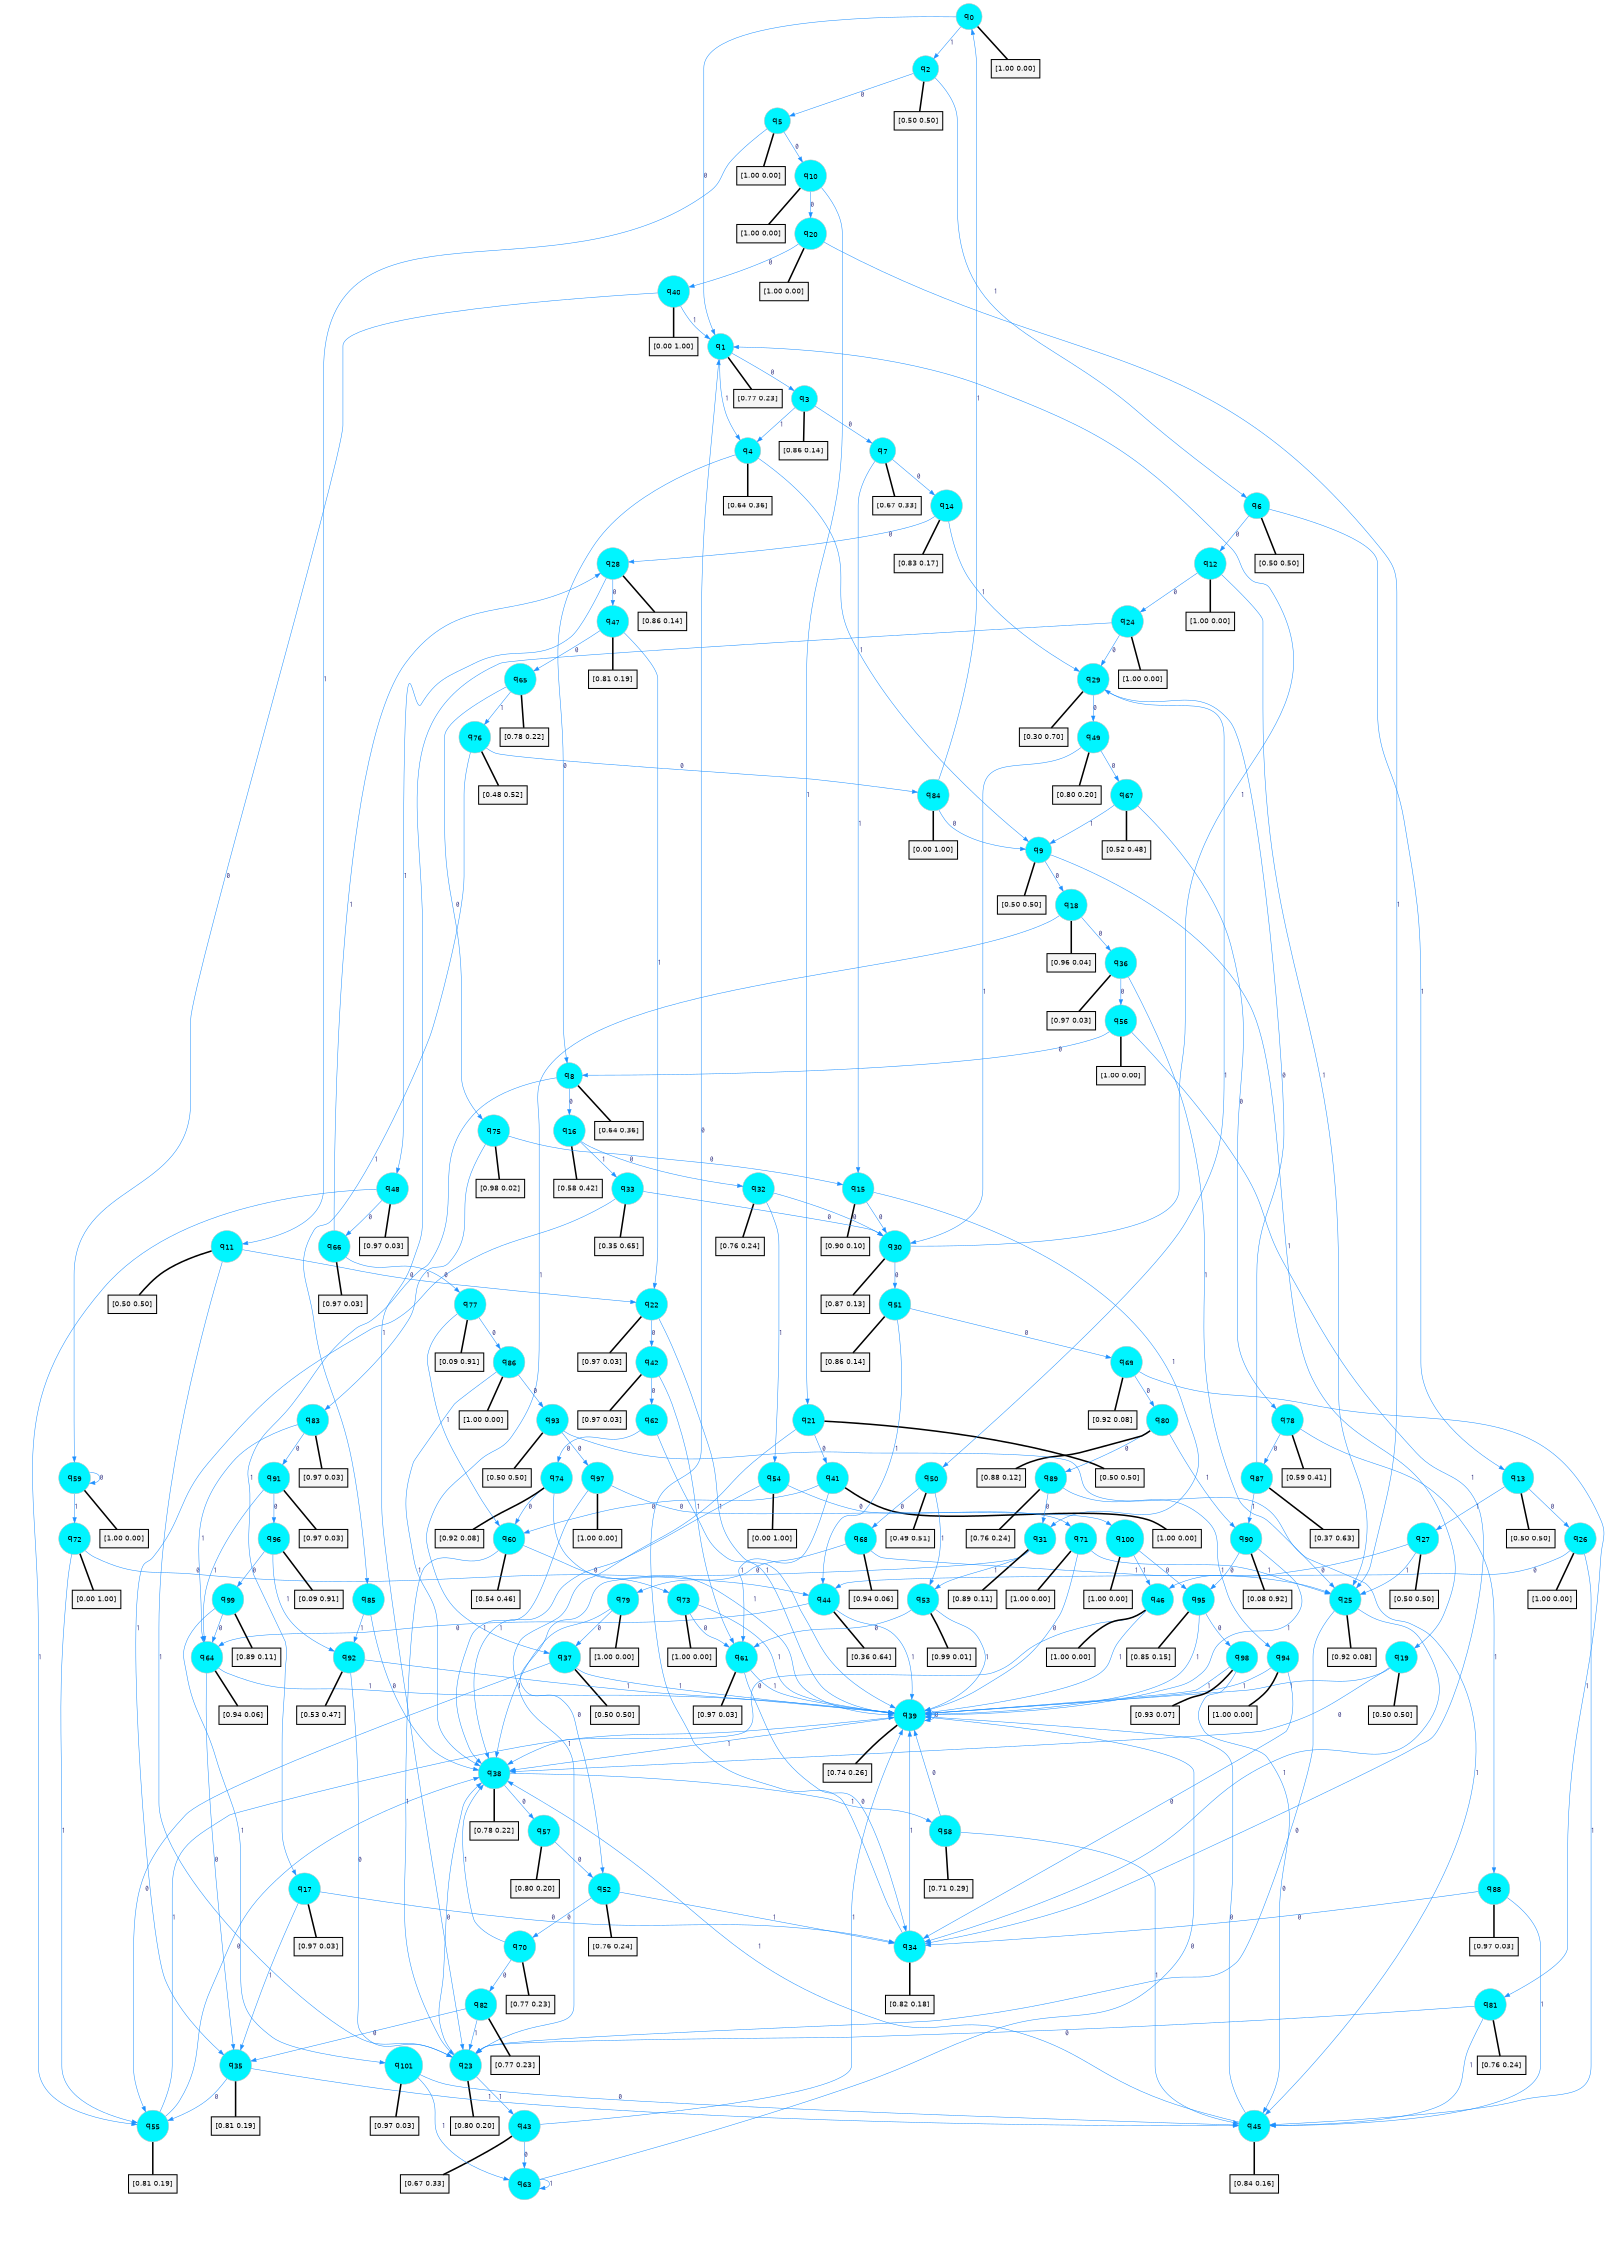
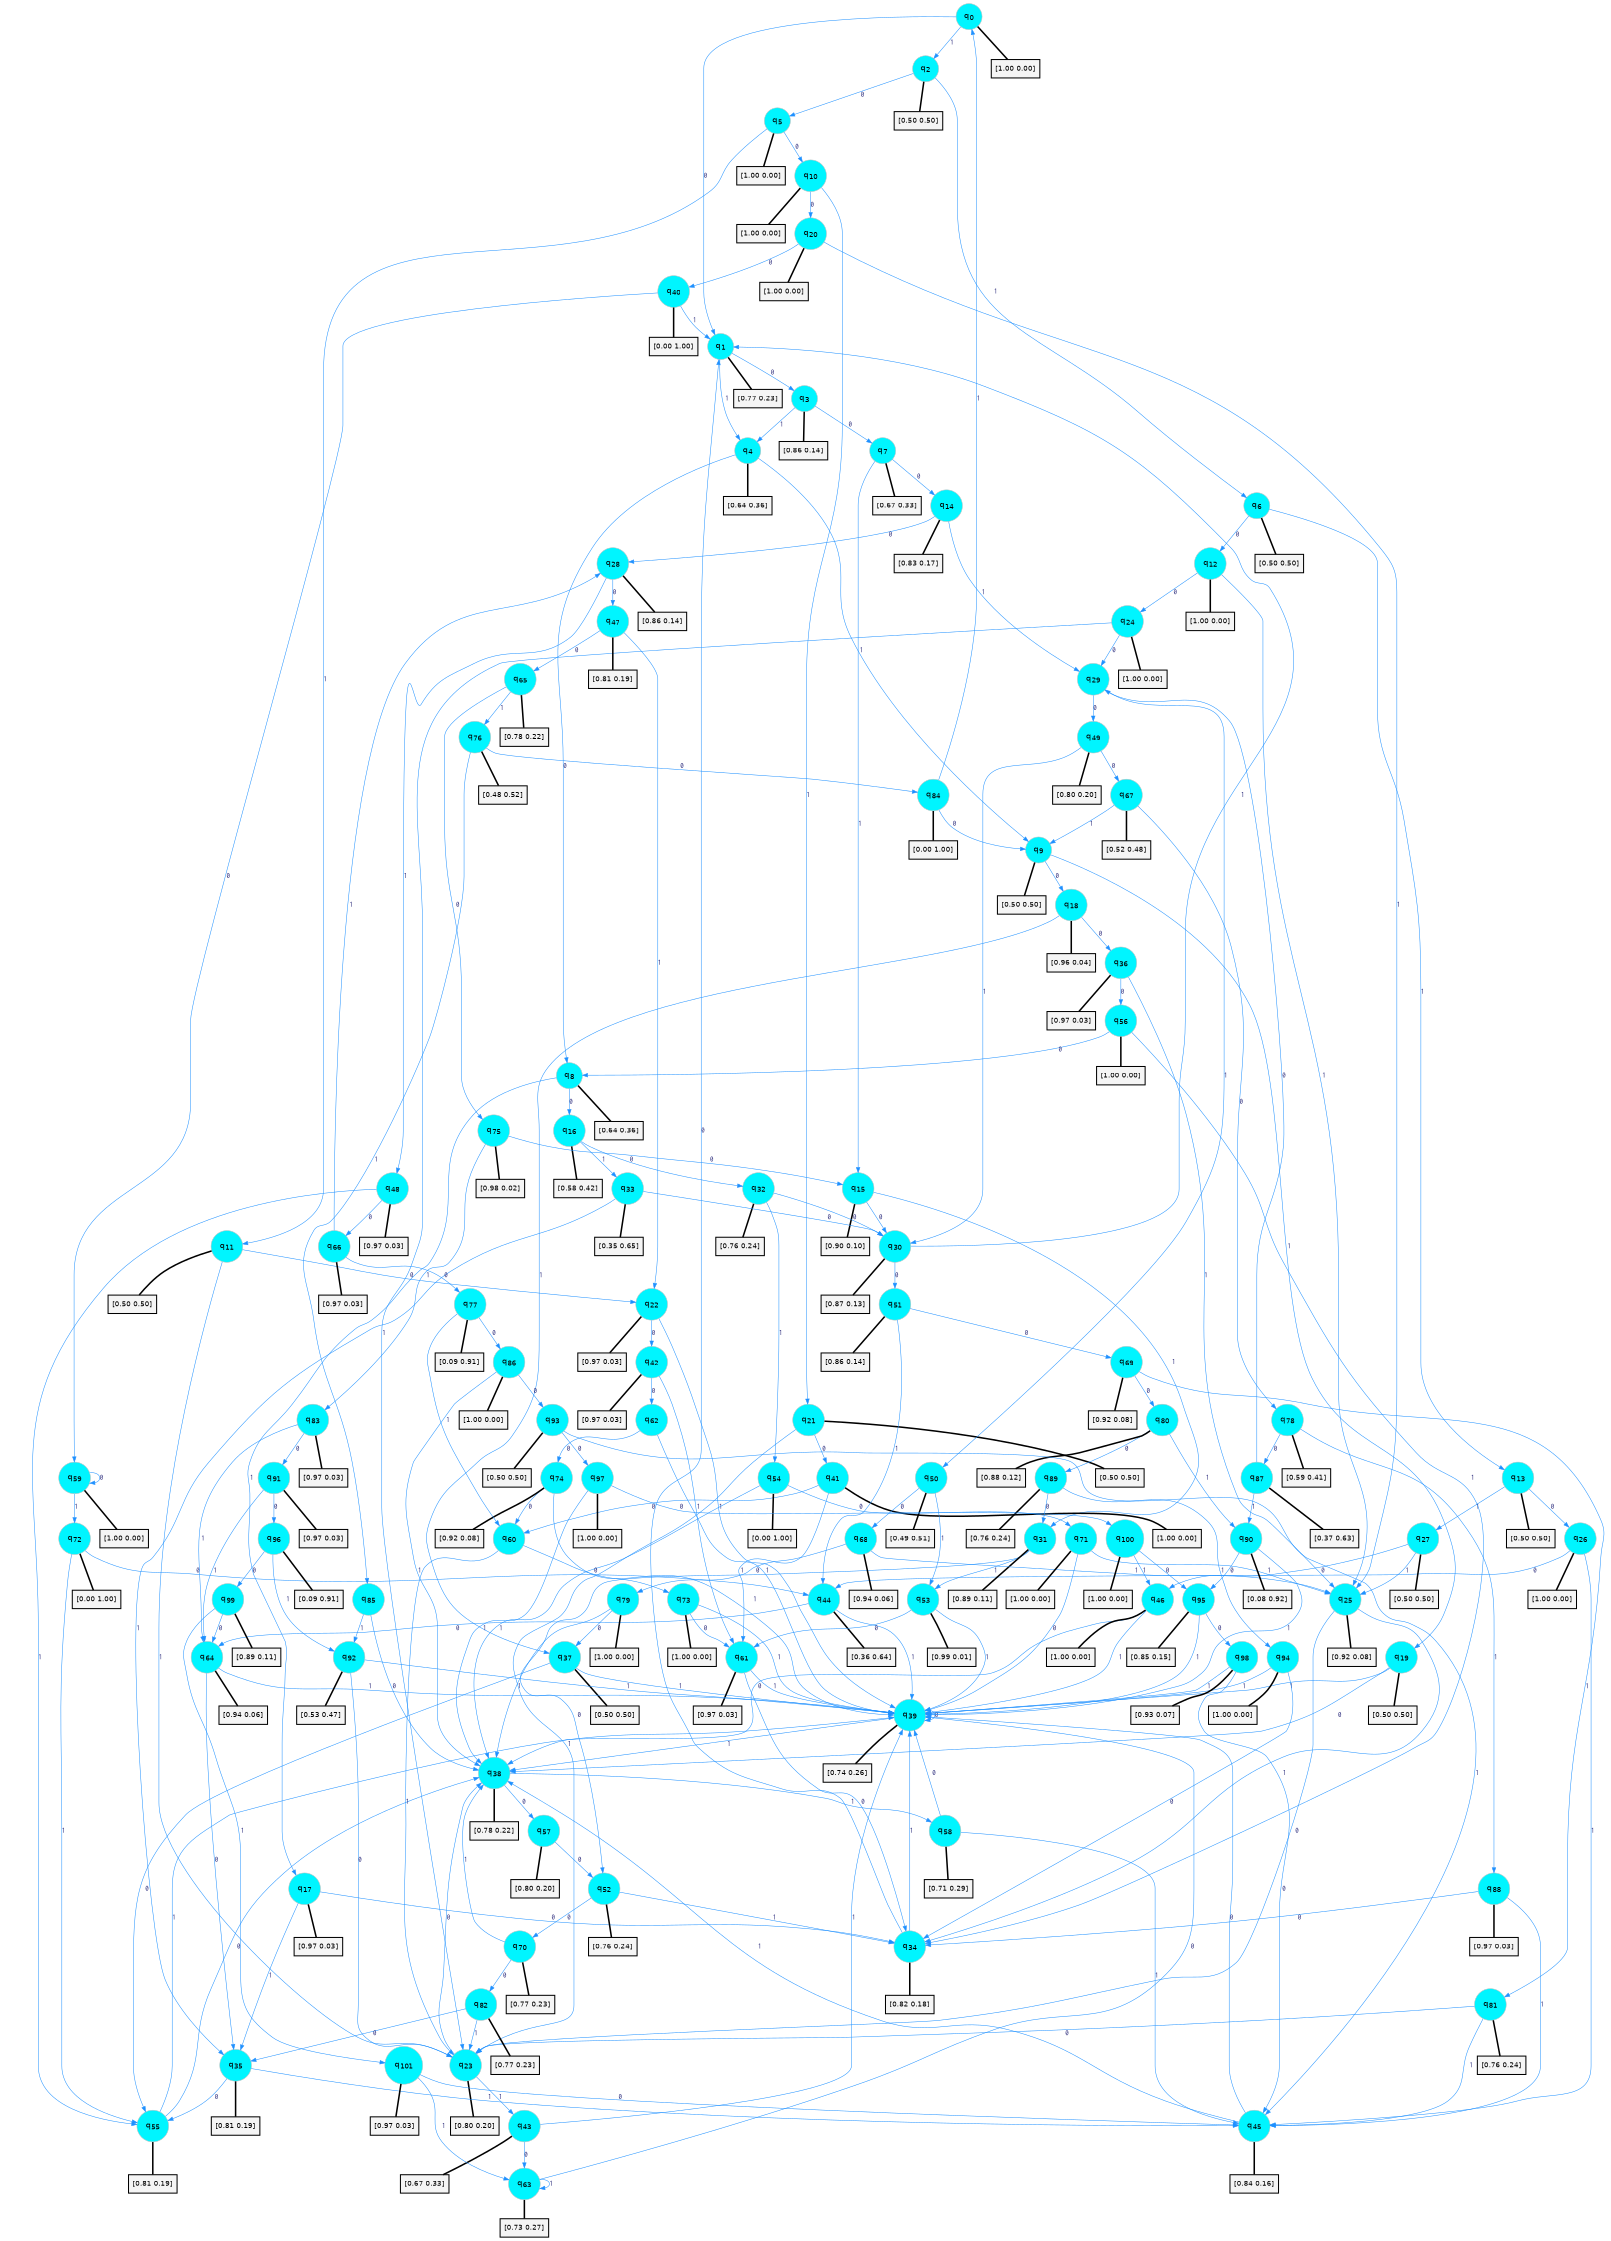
(1044, 737) -> none
(496, 1599) -> none
none -> (524, 2228)
